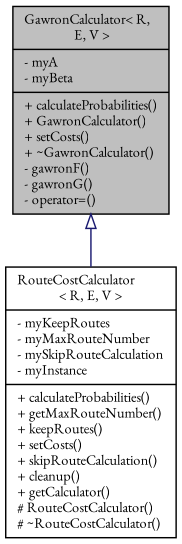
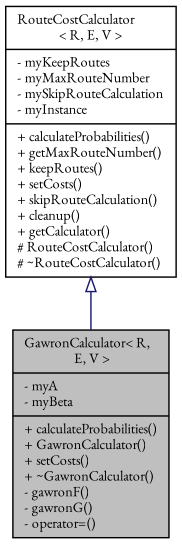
(91, 248) -> (91, 311)
